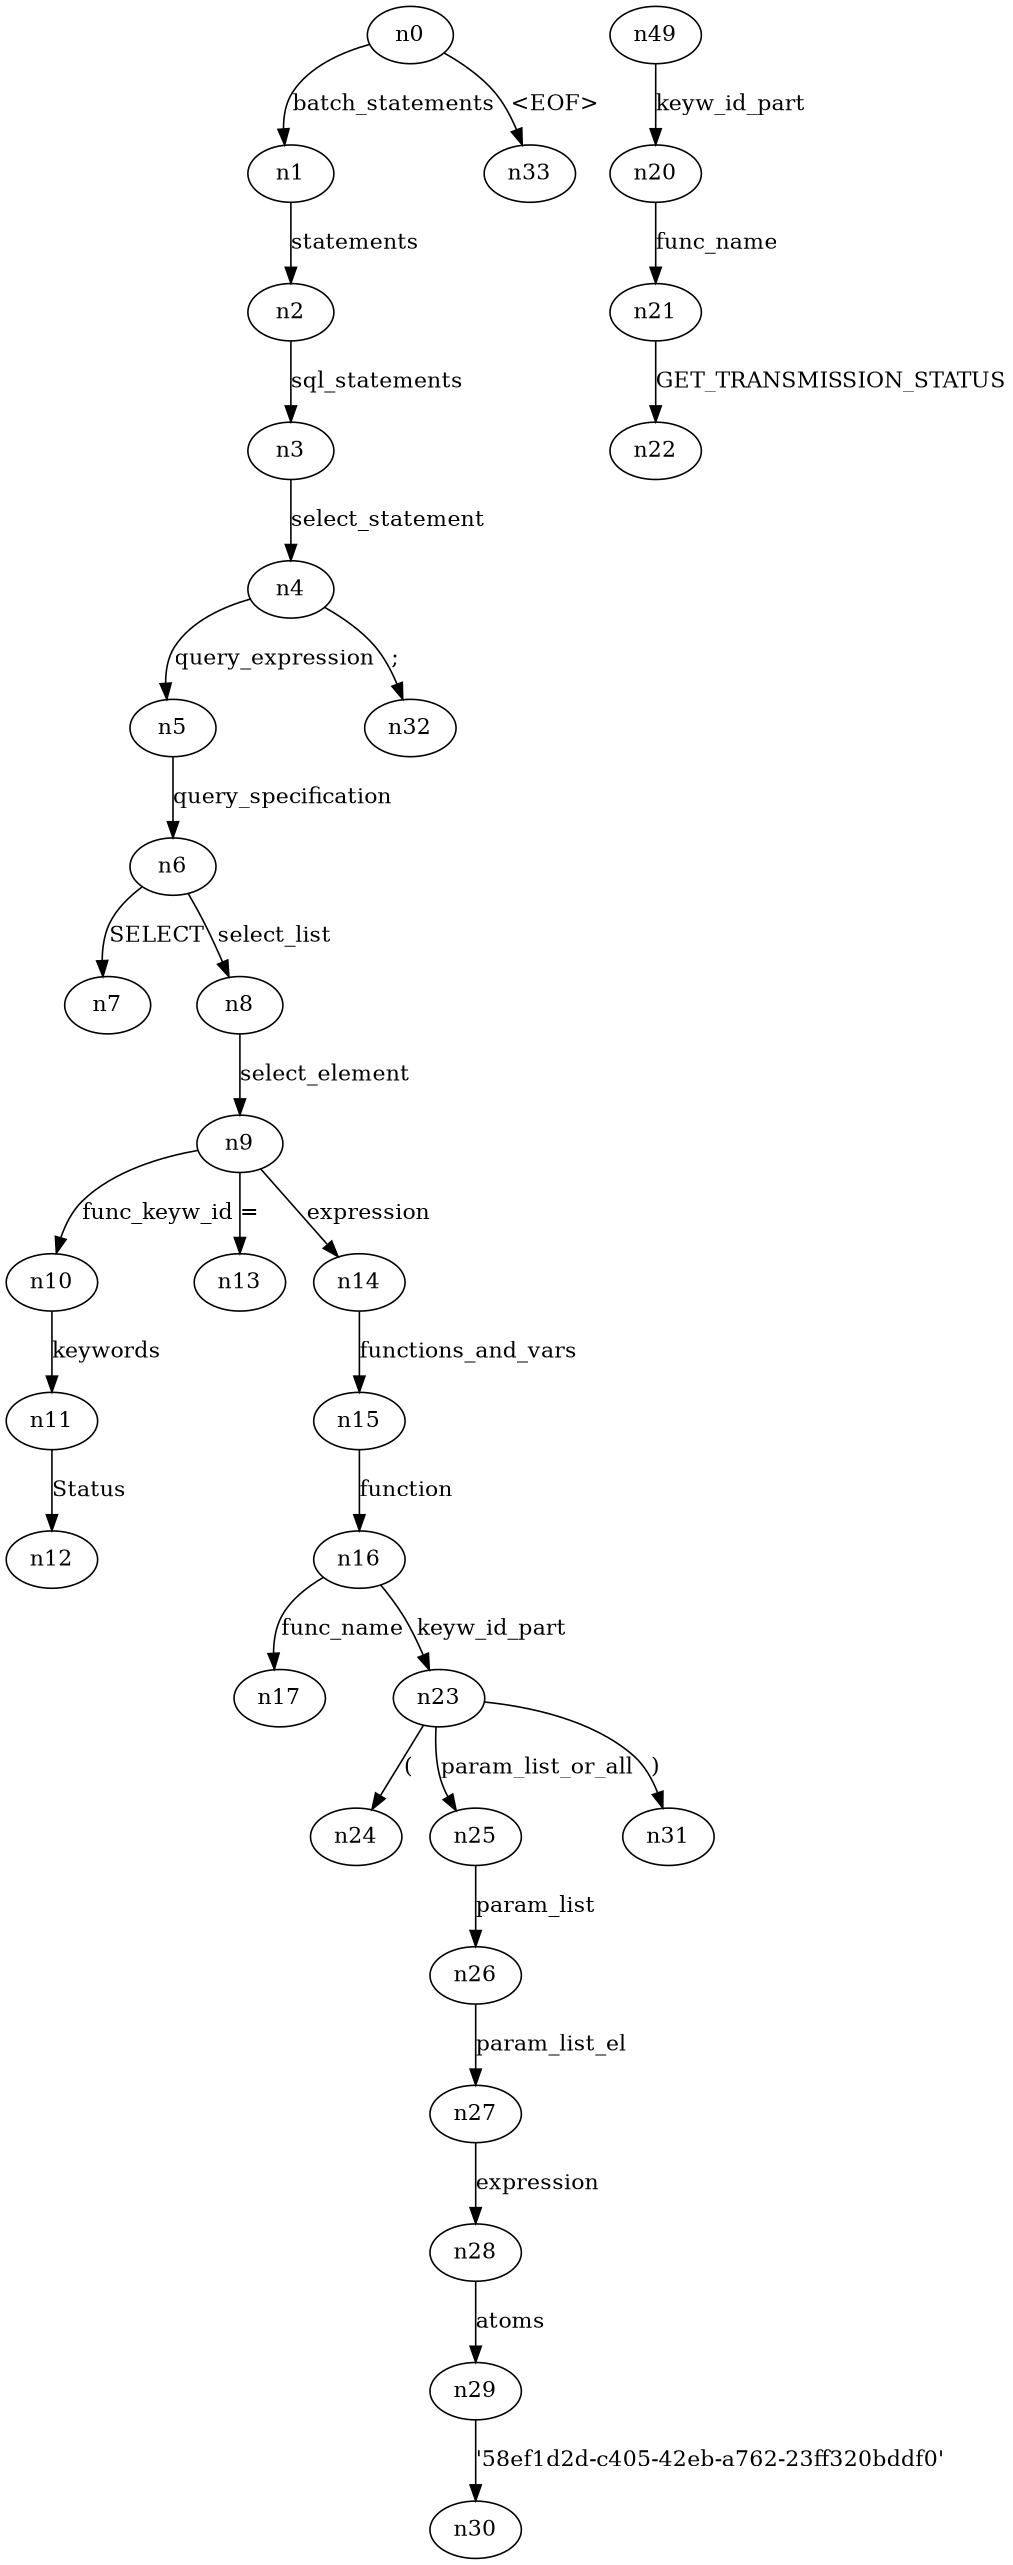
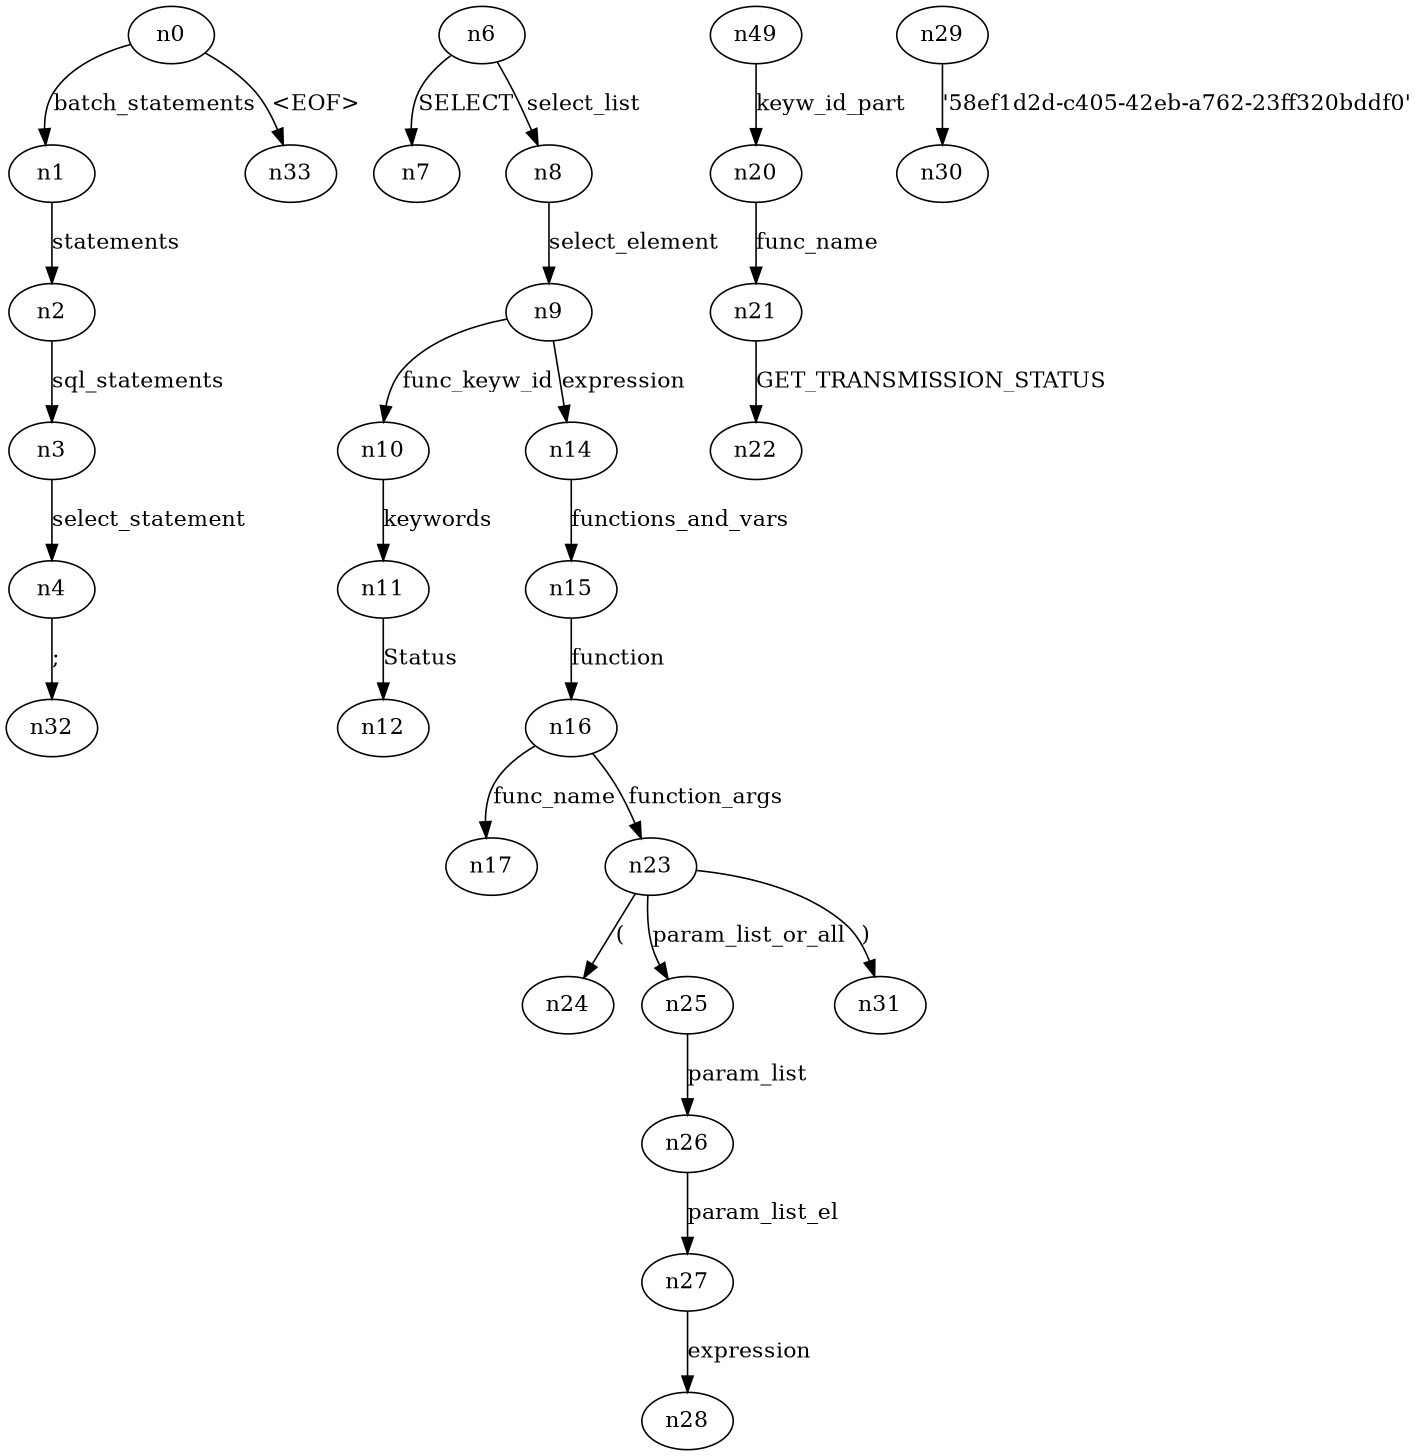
(173, 728) -> none
(240, 1282) -> none
(492, 1629) -> (706, 797)
(476, 2314) -> none
